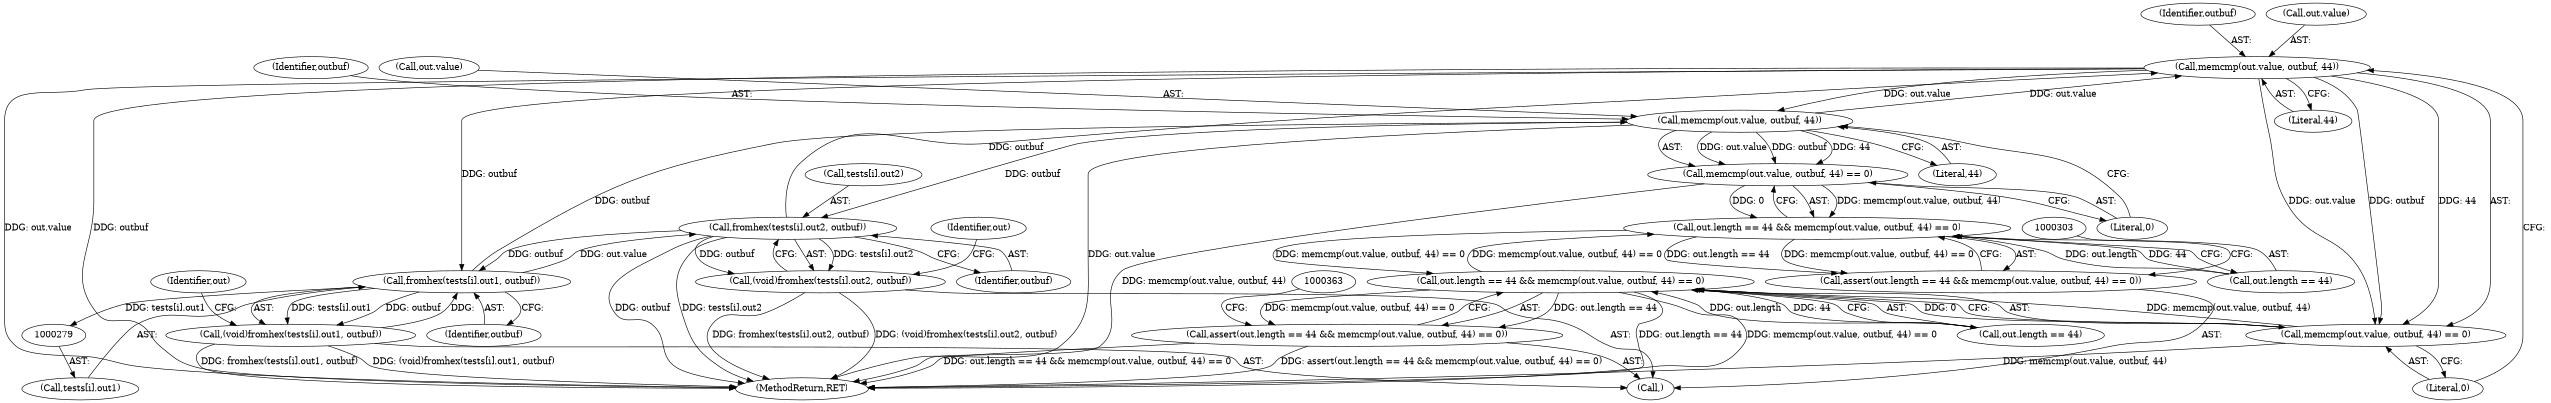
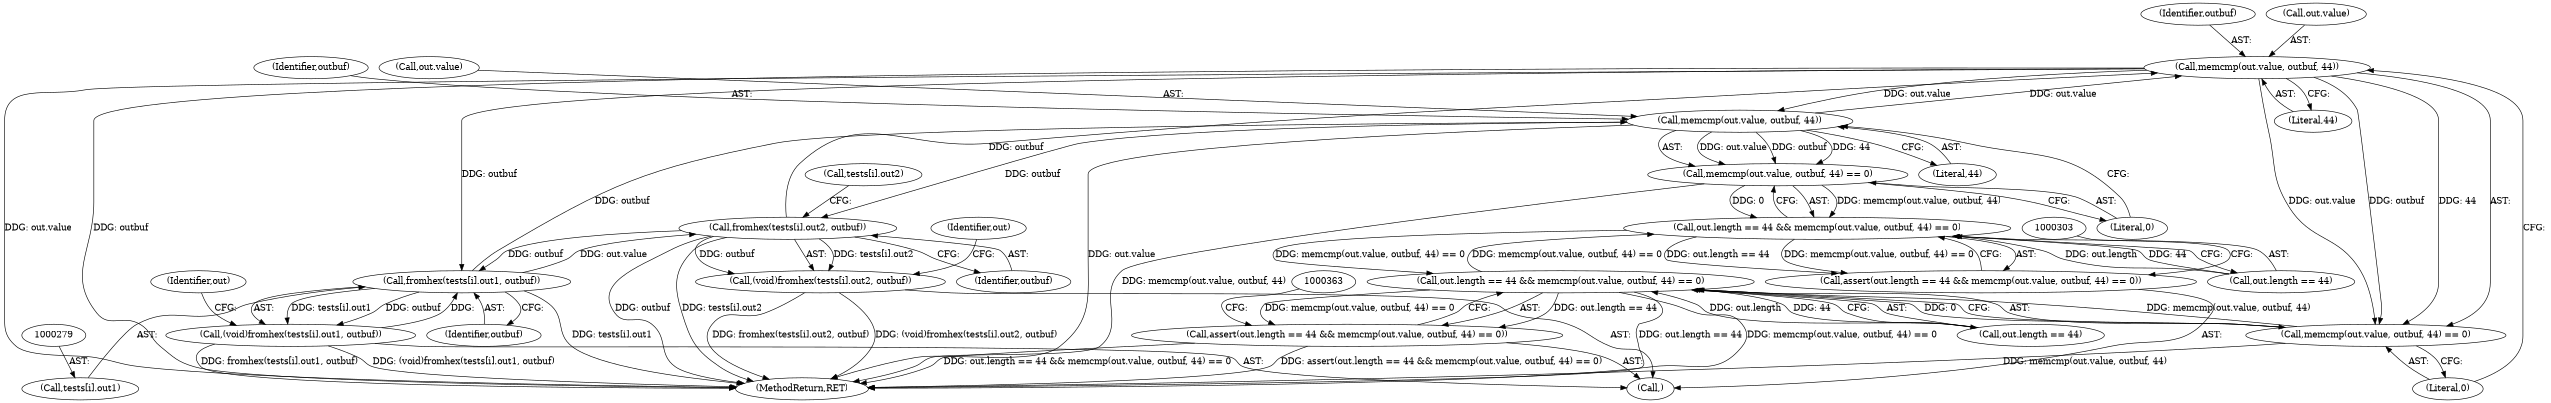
(842, 202) -> (842, 202)
(775, 260) -> none
(219, 295) -> (615, 364)
